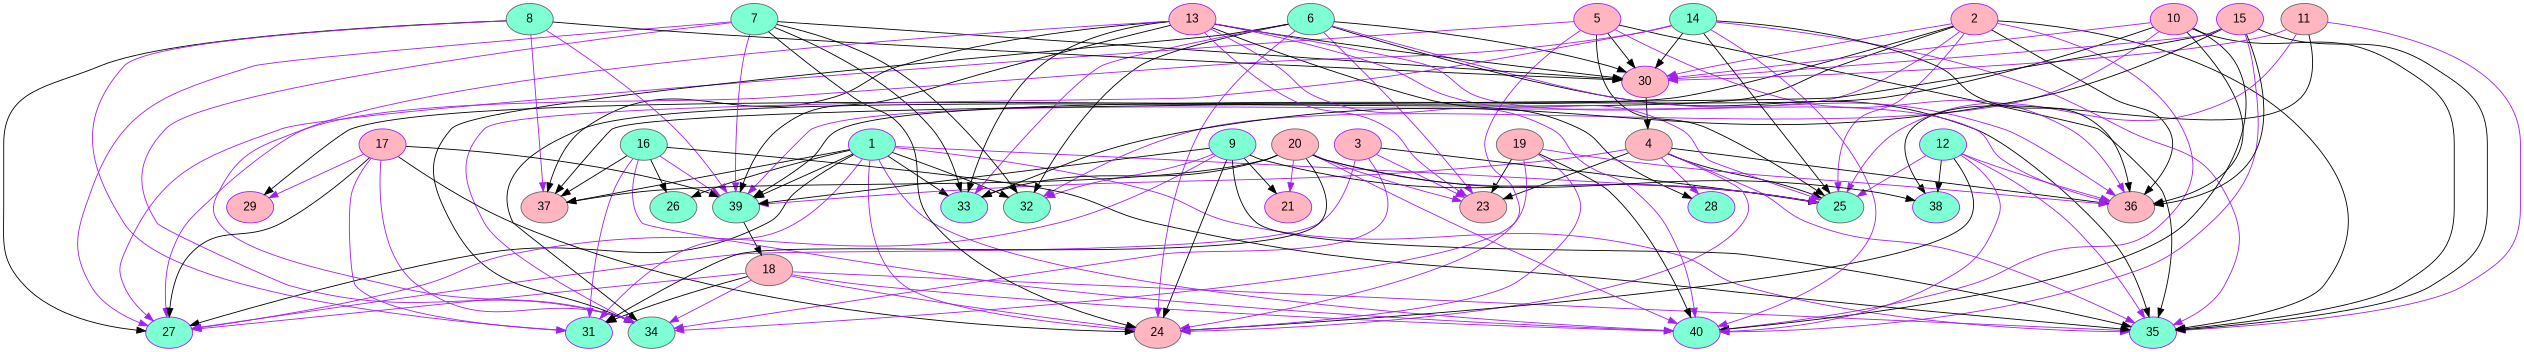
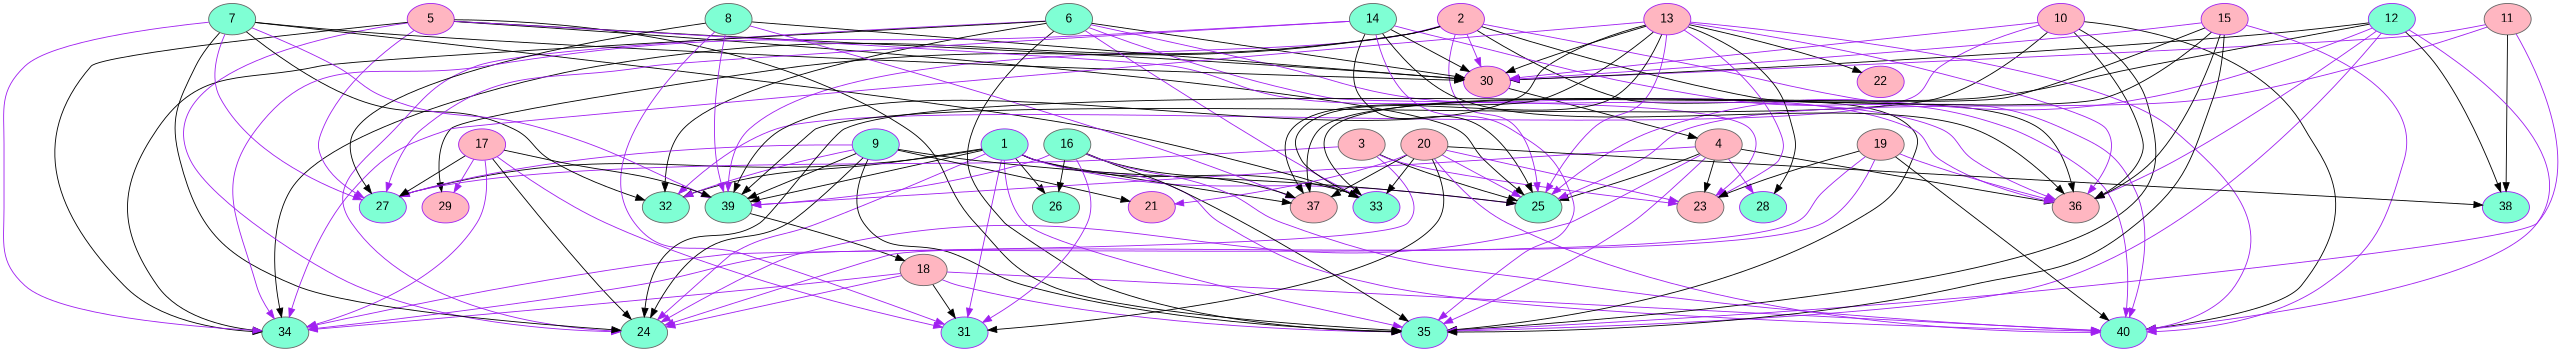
none -> (2051, 50)
none -> (1881, 82)
none -> (71, 94)
(1358, 145) -> (1362, 145)
(528, 295) -> none
(1158, 333) -> (644, 333)
